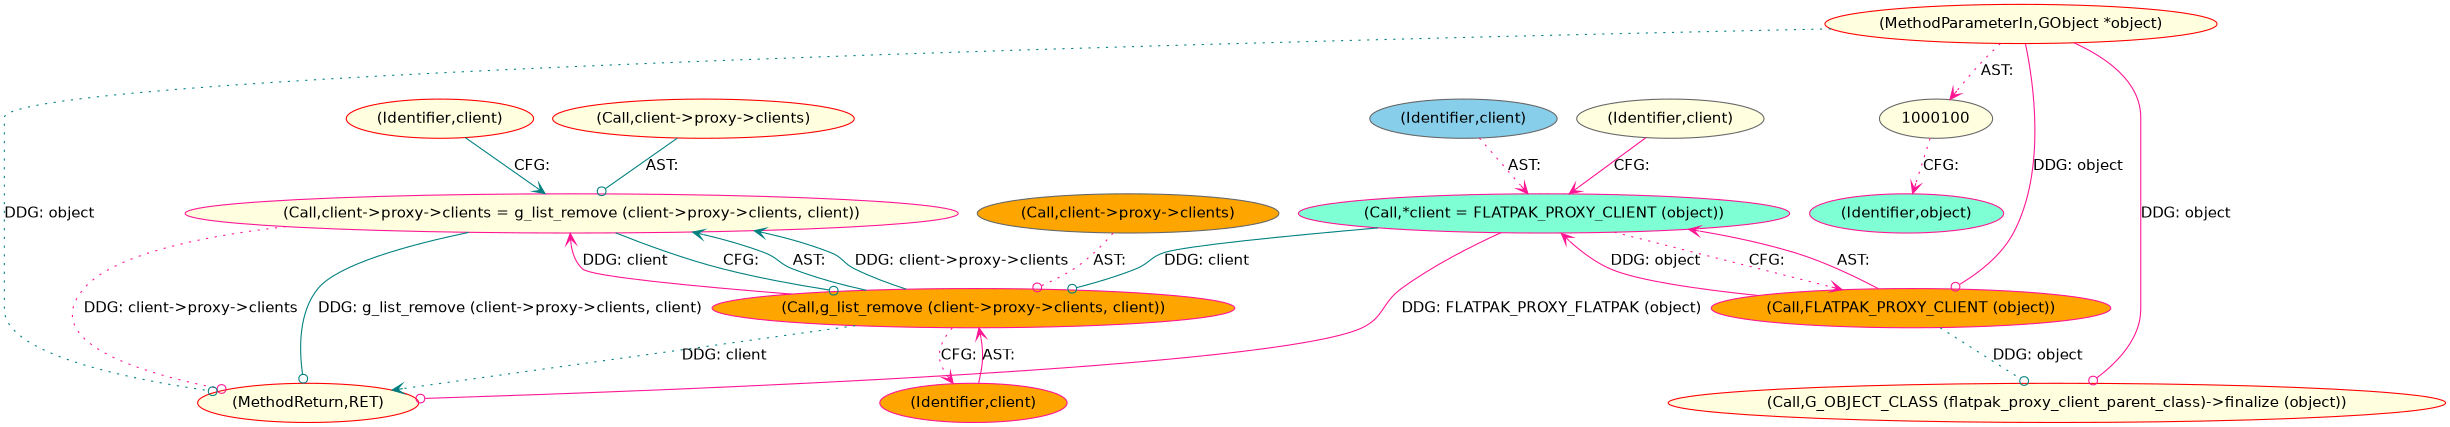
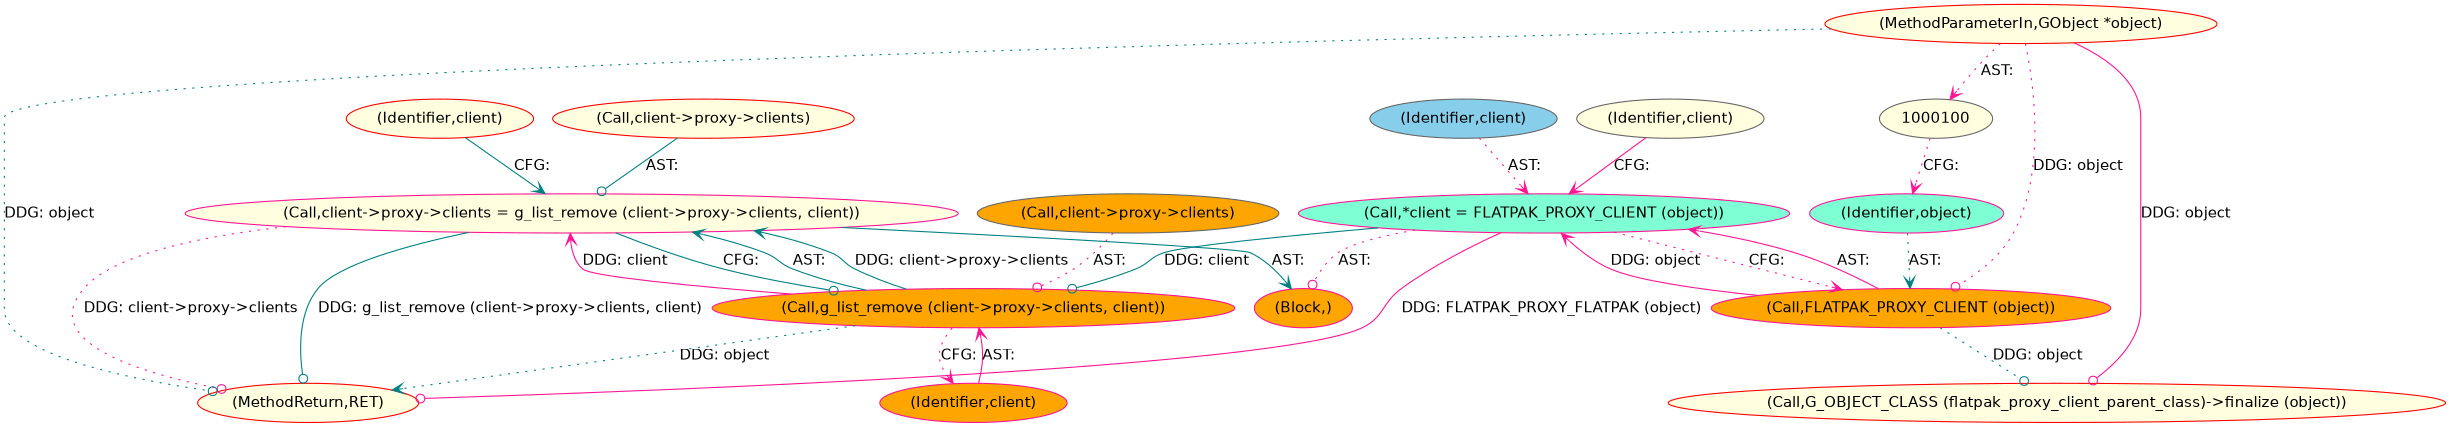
(2031, 177) -> (2031, 177)
none -> (1909, 255)
none -> (1303, 308)
(725, 356) -> (725, 356)
